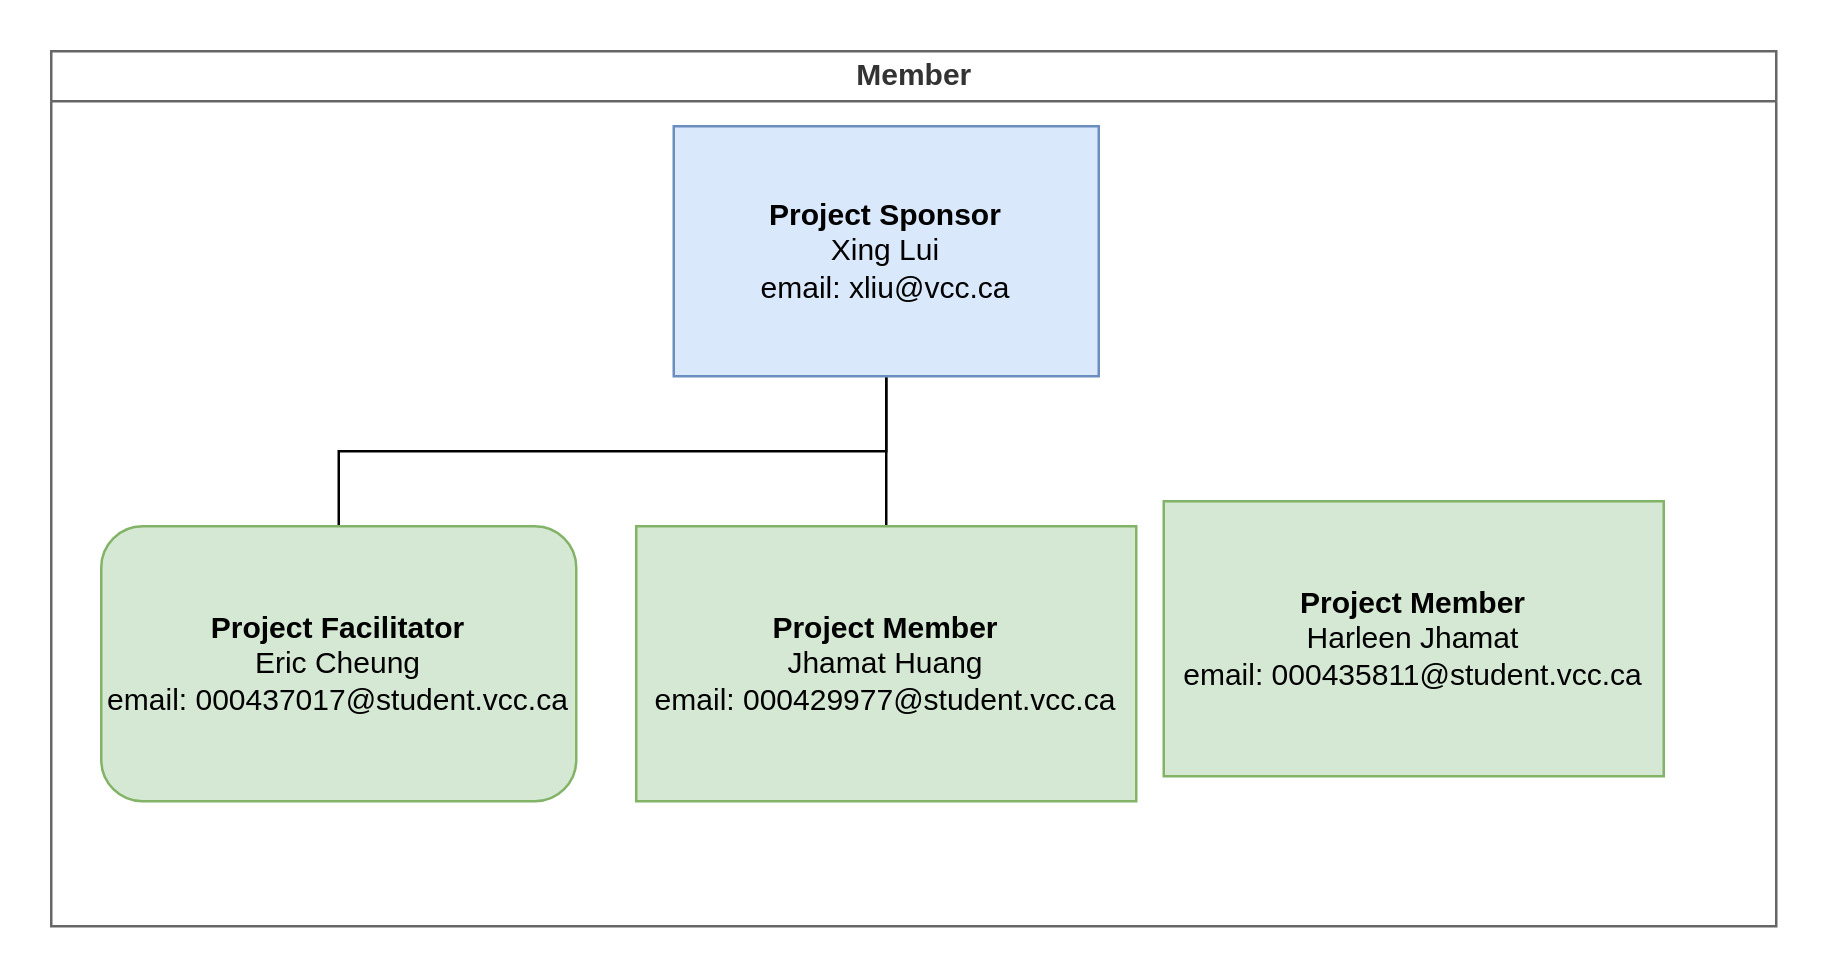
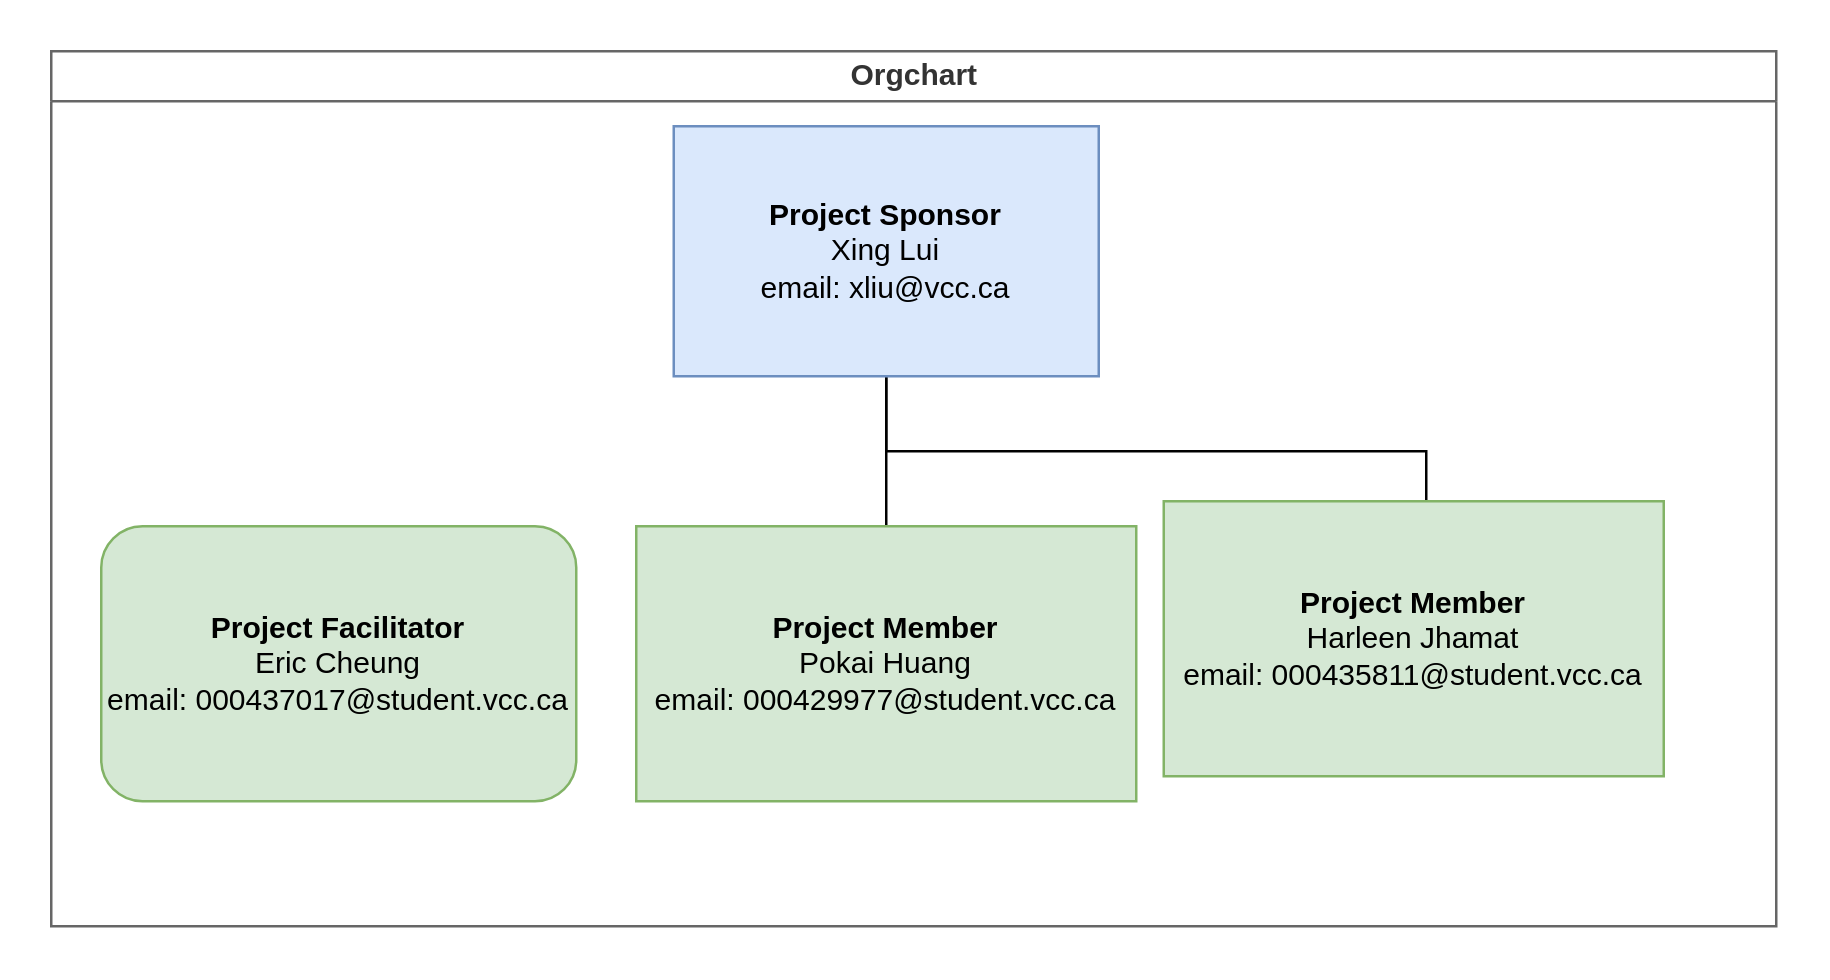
(915, 76) -> (915, 76)
(573, 451) -> none
none -> (1183, 451)
(886, 664) -> (886, 664)
